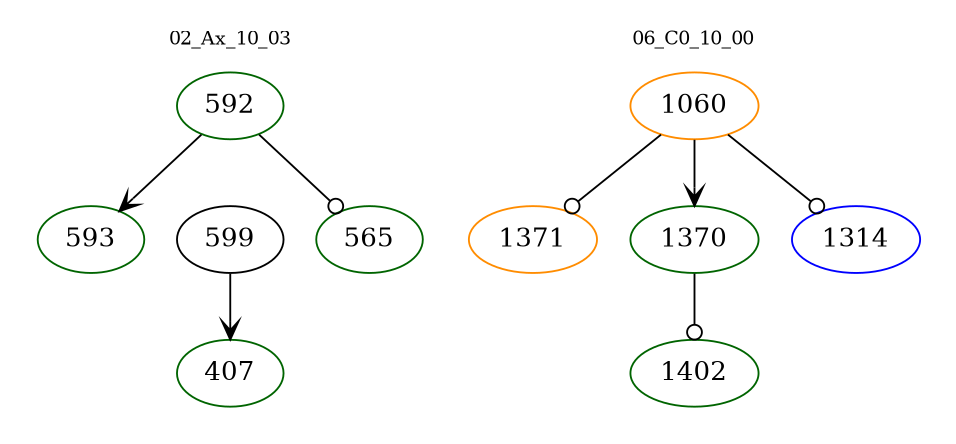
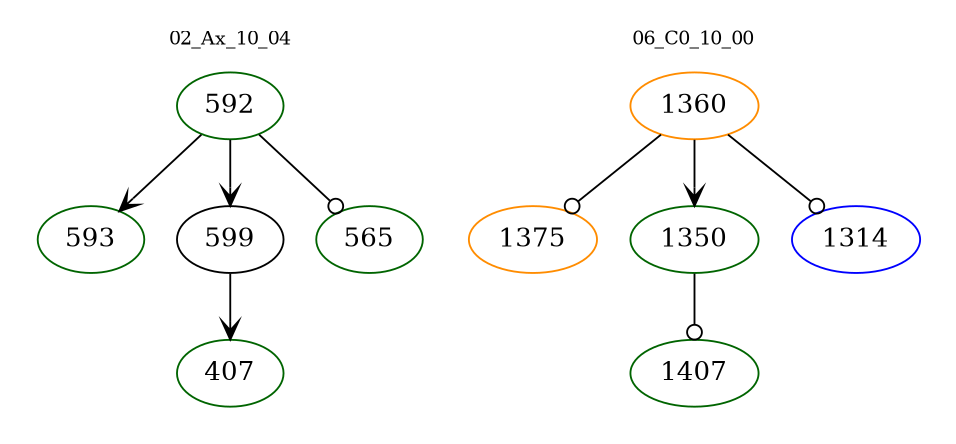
(230, 40) -> (230, 40)
(694, 106) -> (694, 106)
none -> (230, 164)
(533, 240) -> (533, 240)
(694, 240) -> (694, 240)
(694, 373) -> (694, 373)
